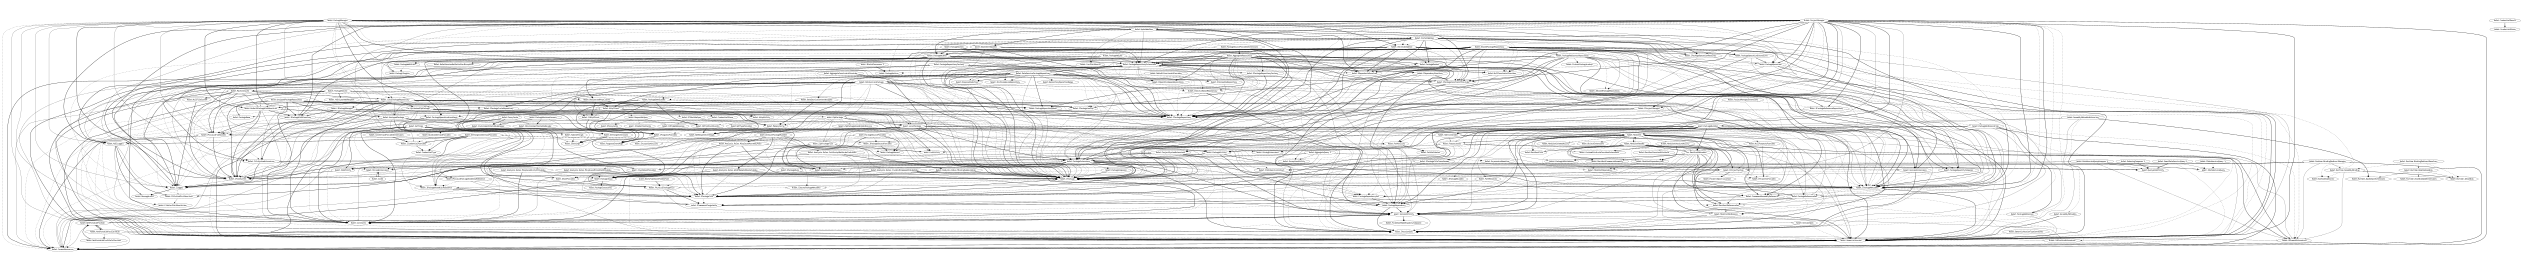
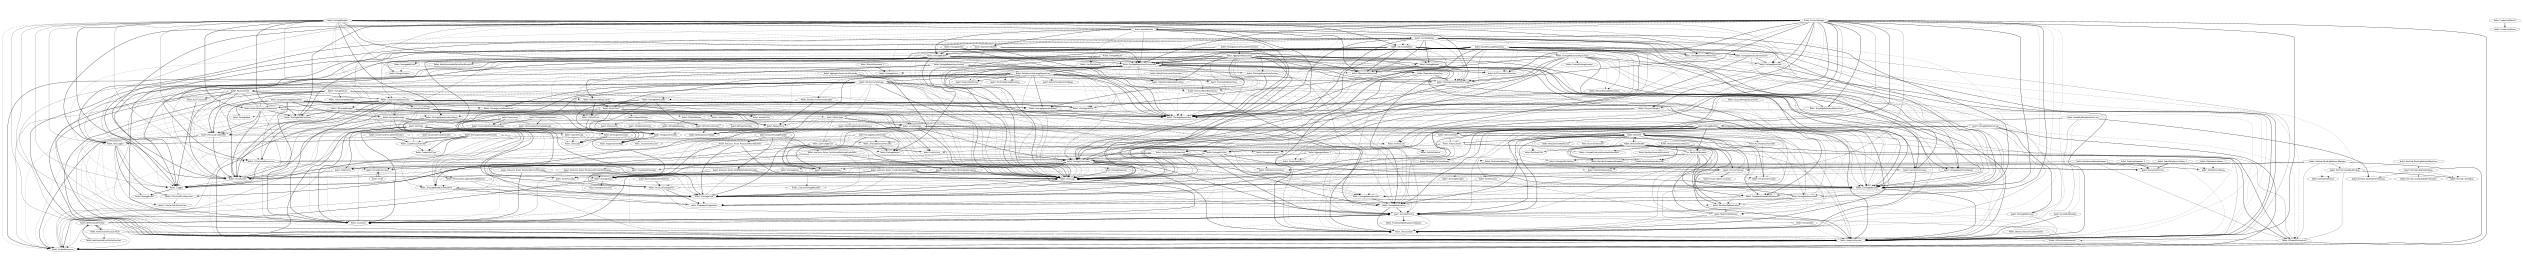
(1061, 56) -> (1061, 56)
